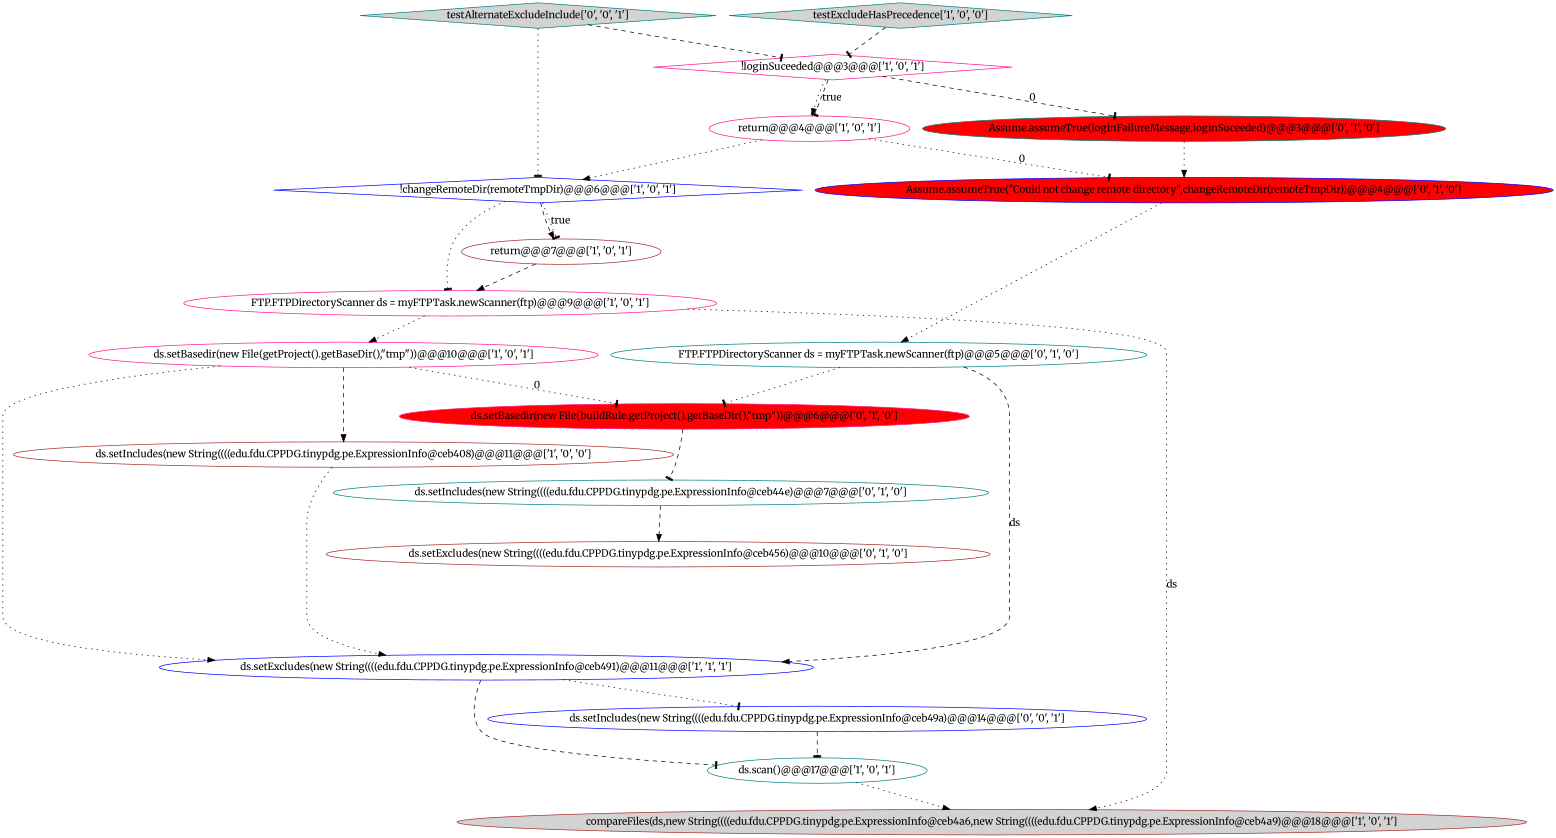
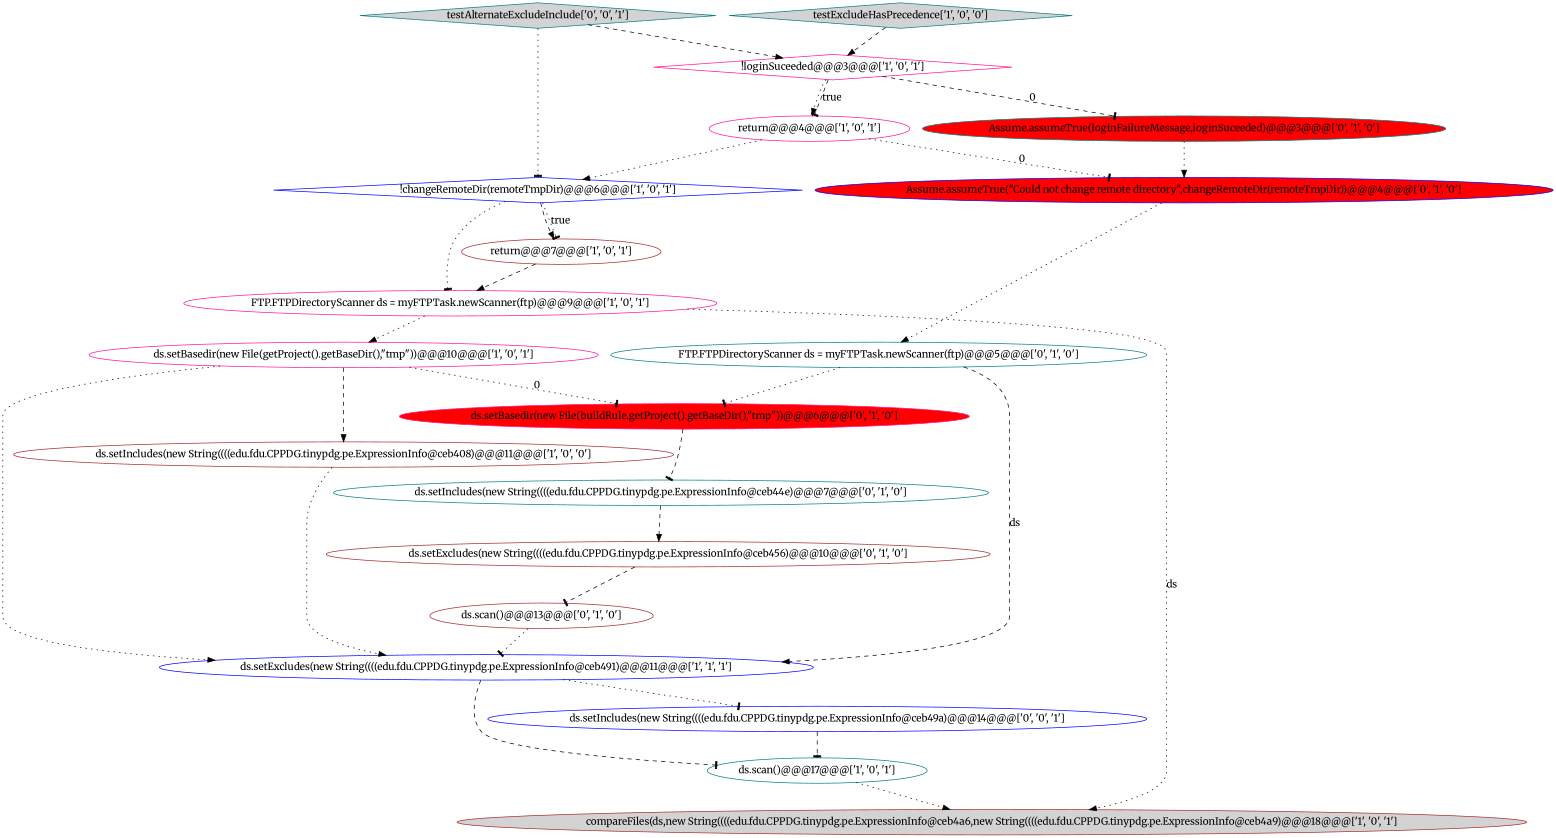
(868, 40) -> (868, 40)
(682, 41) -> (682, 41)
none -> (542, 616)
